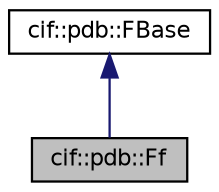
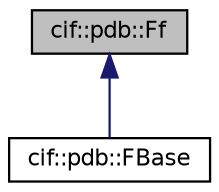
(110, 108) -> (110, 108)
